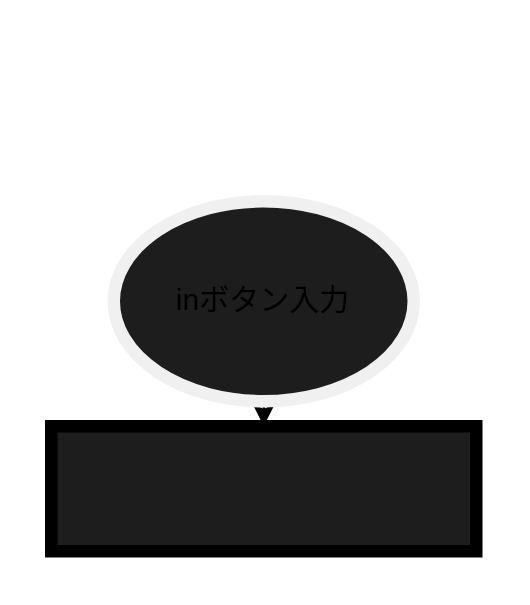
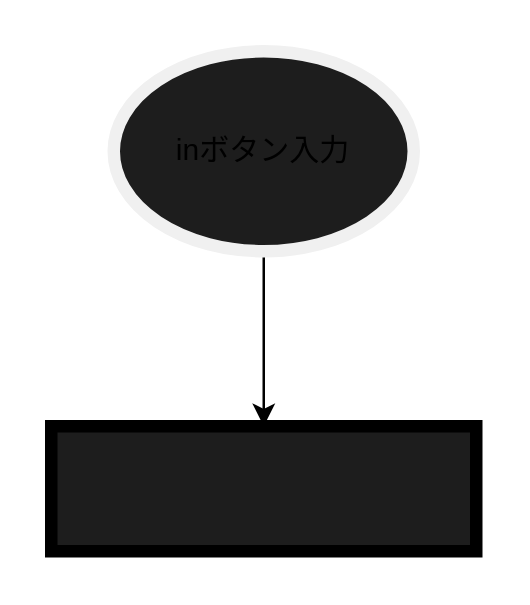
(264, 301) -> (264, 151)
